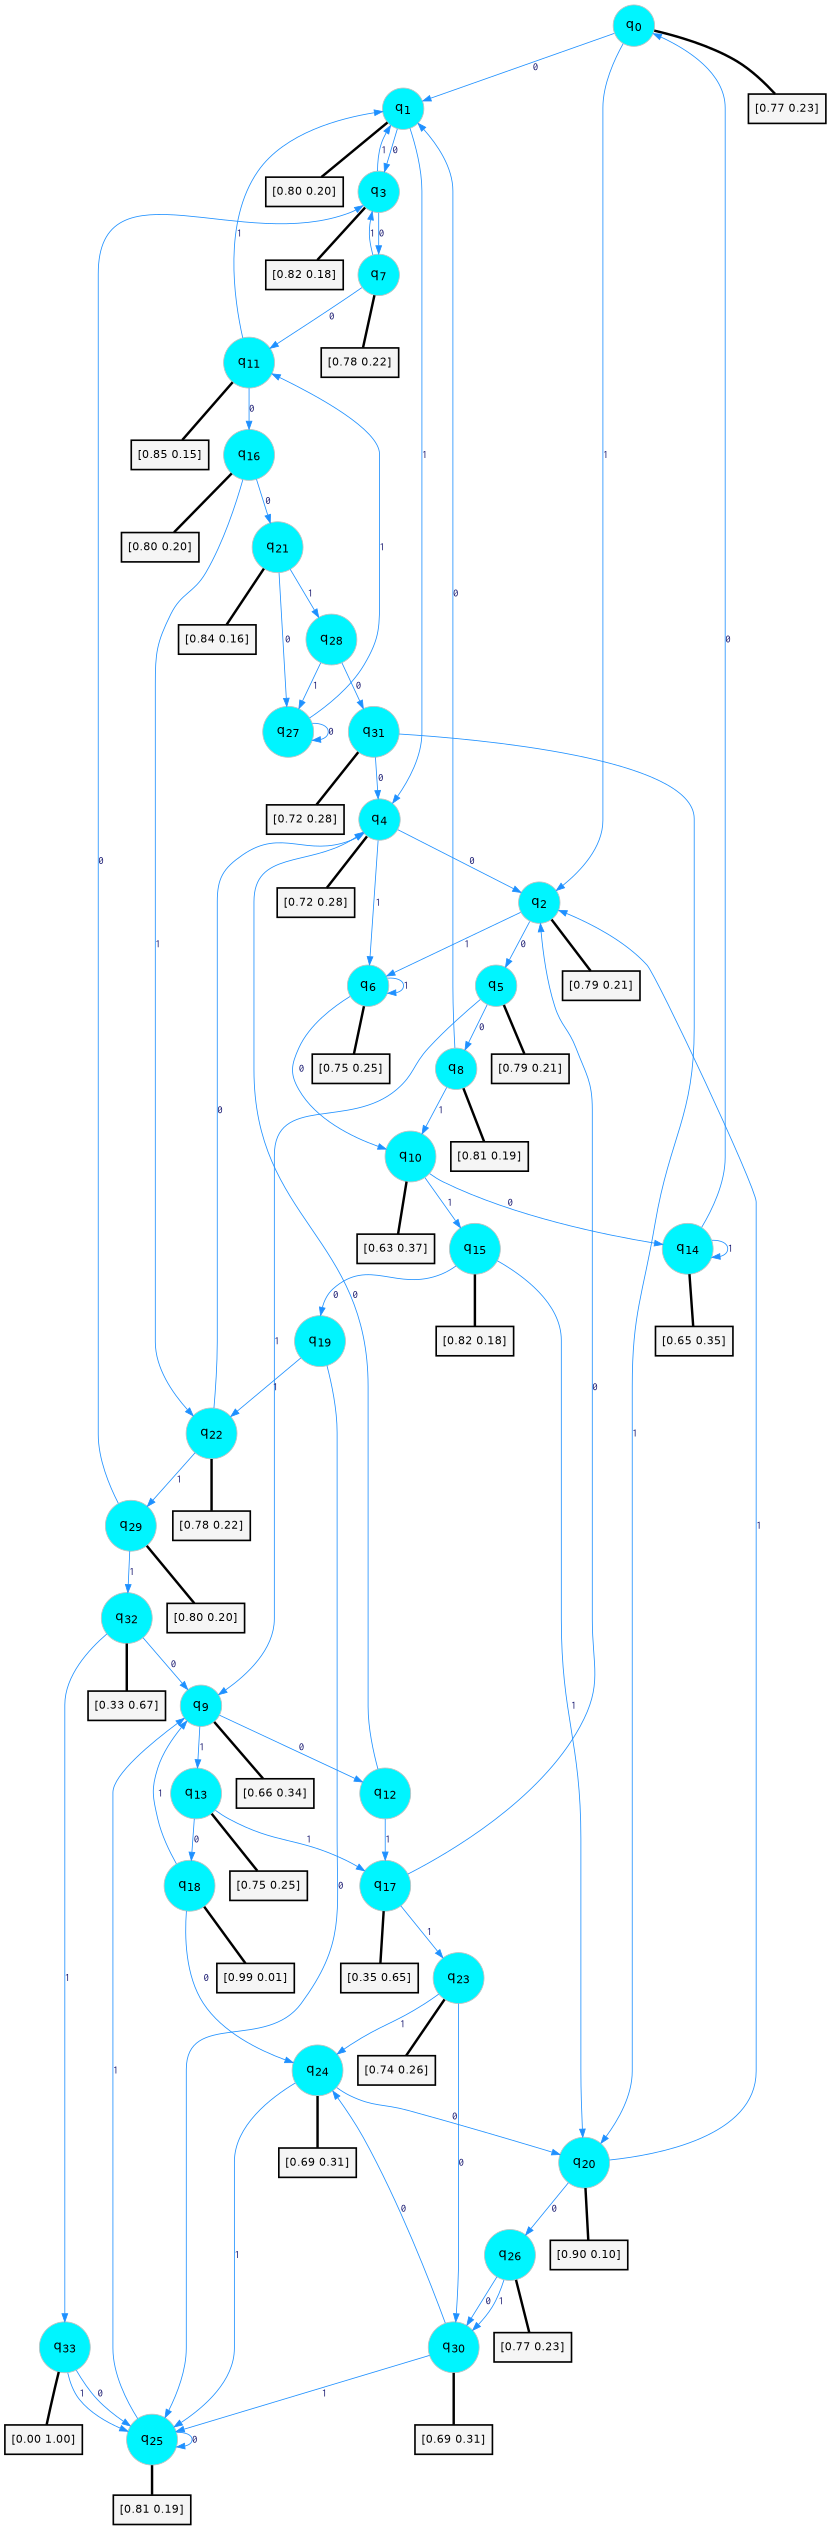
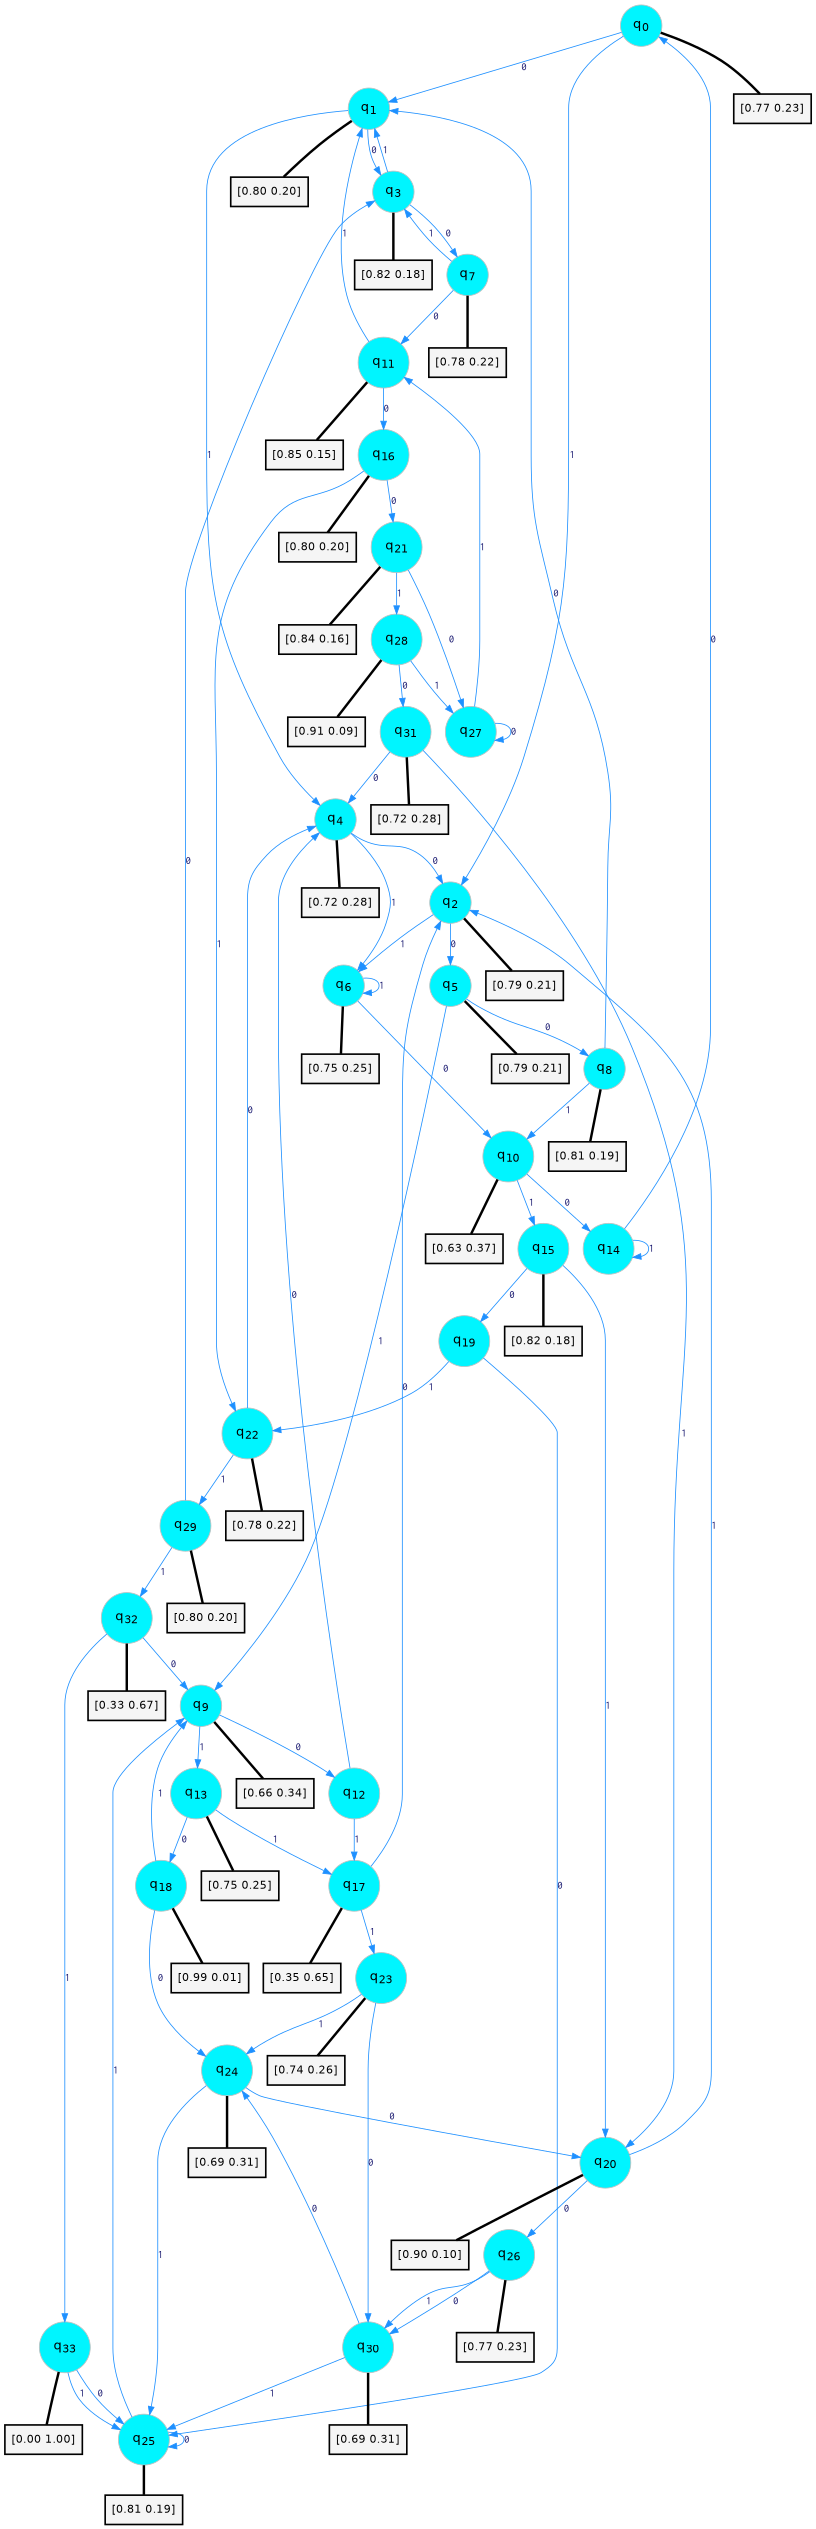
none -> (327, 732)
(694, 1341) -> none
